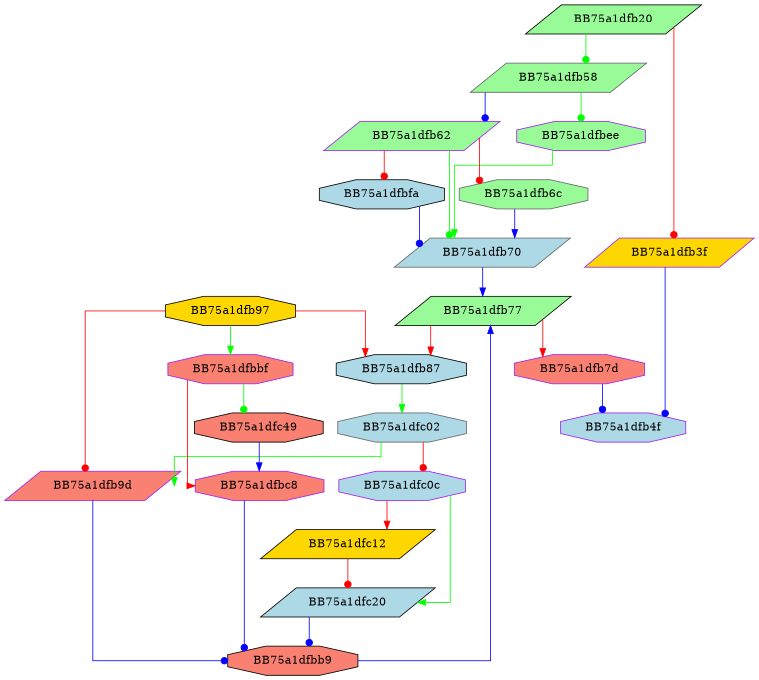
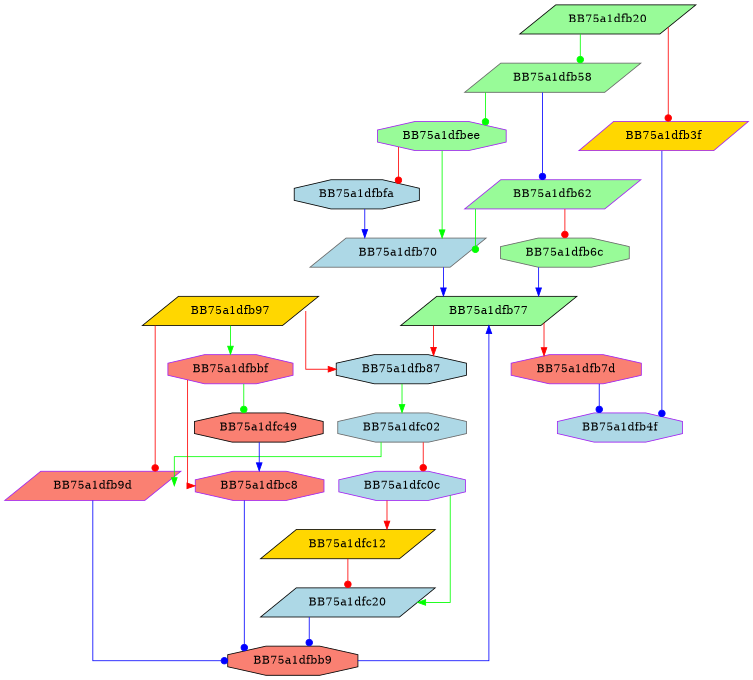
(384, 162) -> (398, 162)
(515, 219) -> (539, 278)
(419, 223) -> (365, 219)
(230, 311) -> (230, 311)
